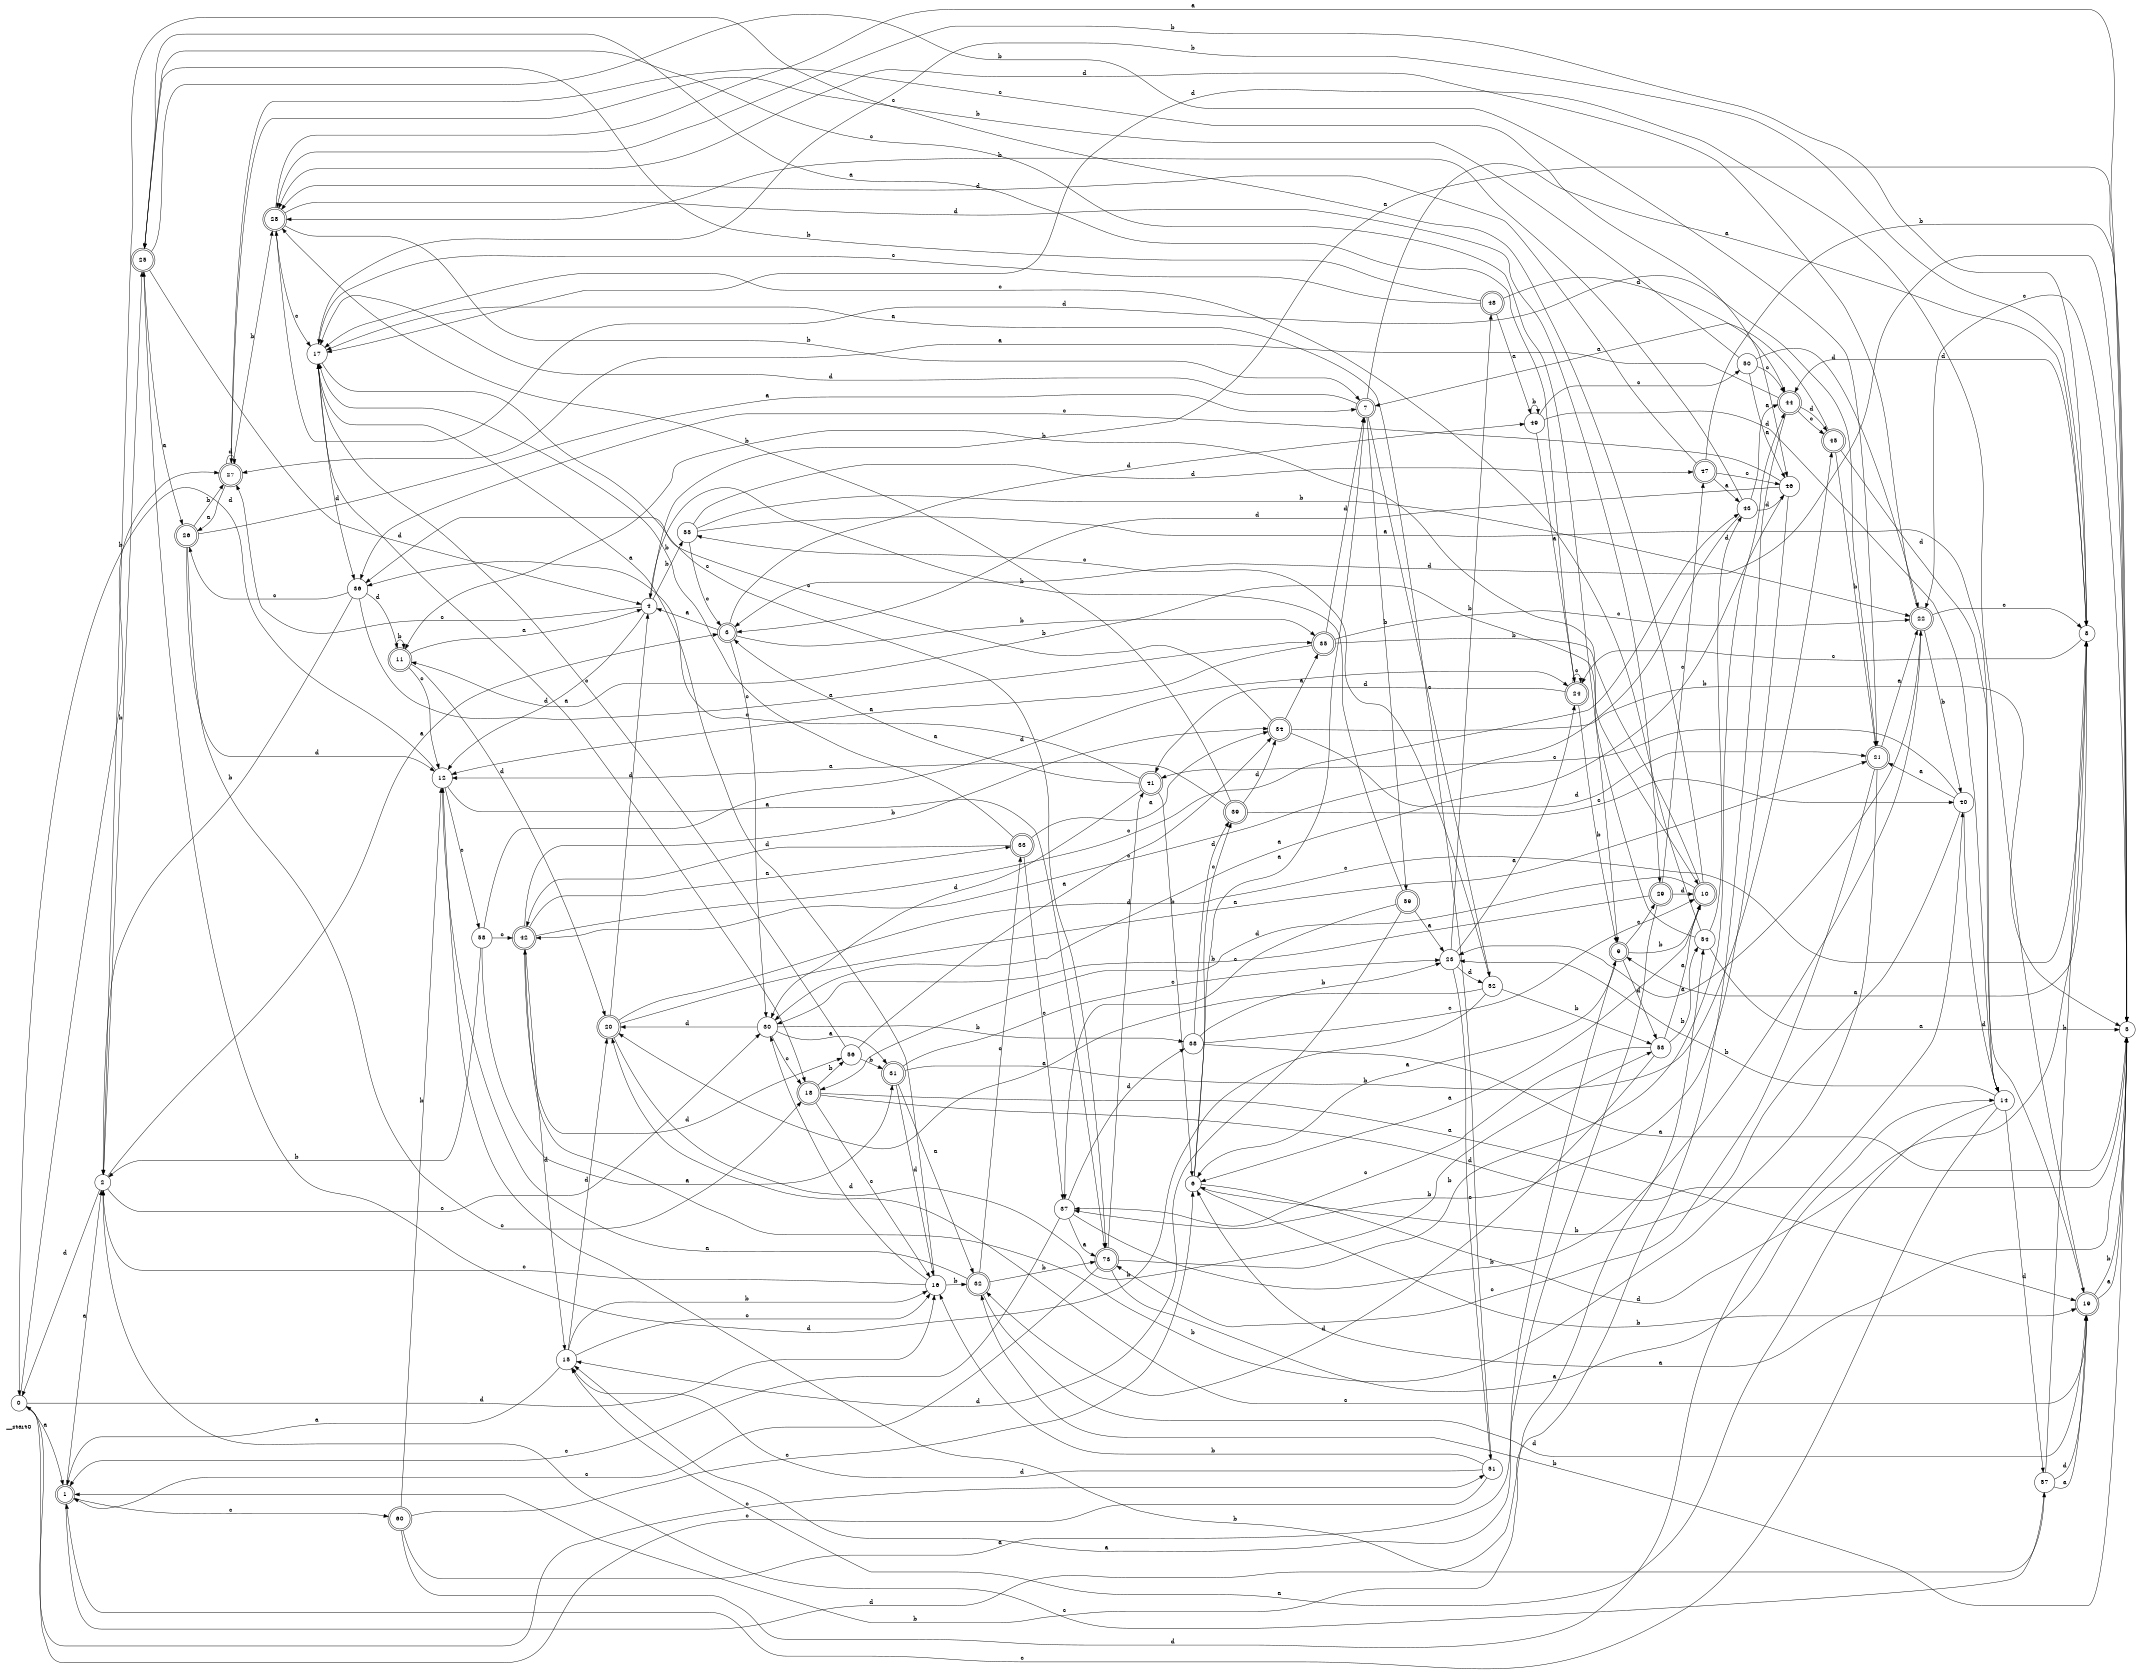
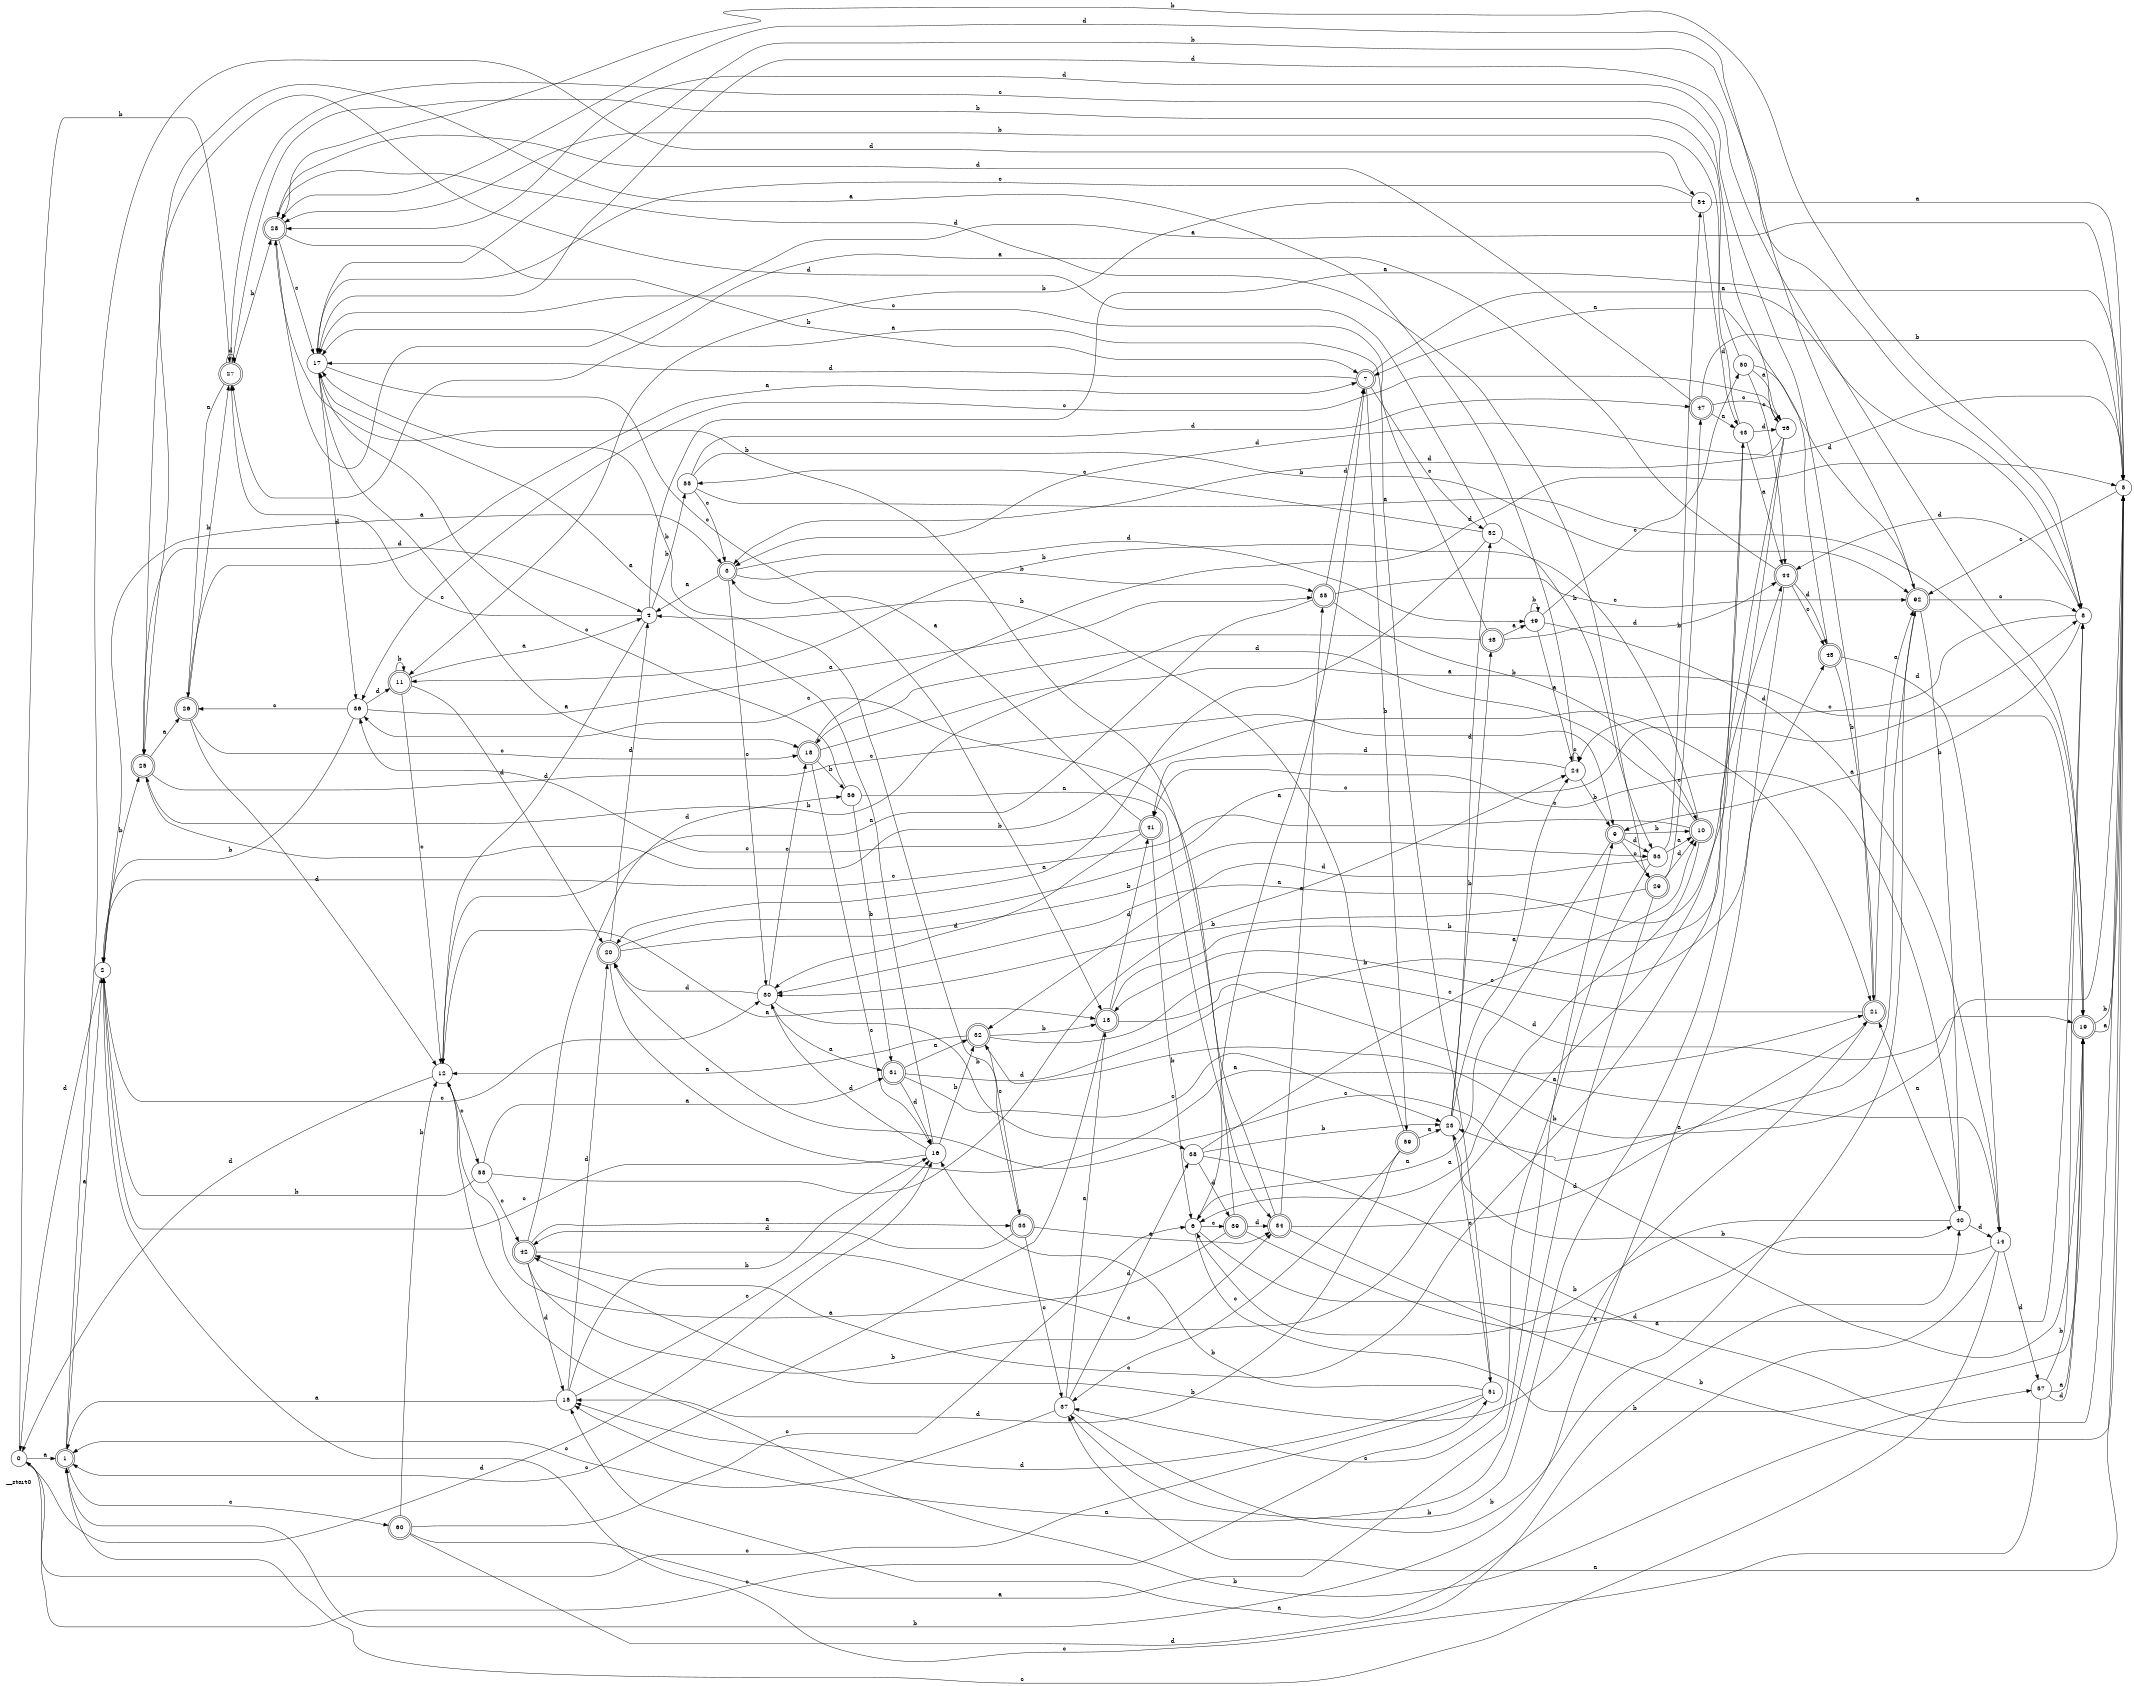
(1921, 619) -> (1918, 600)
(1577, 694) -> (1575, 771)
(1107, 1260) -> (1107, 1020)
(1736, 1366) -> (2096, 1568)
